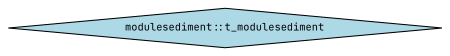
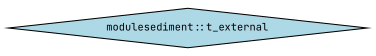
(225, 28) -> (188, 28)
